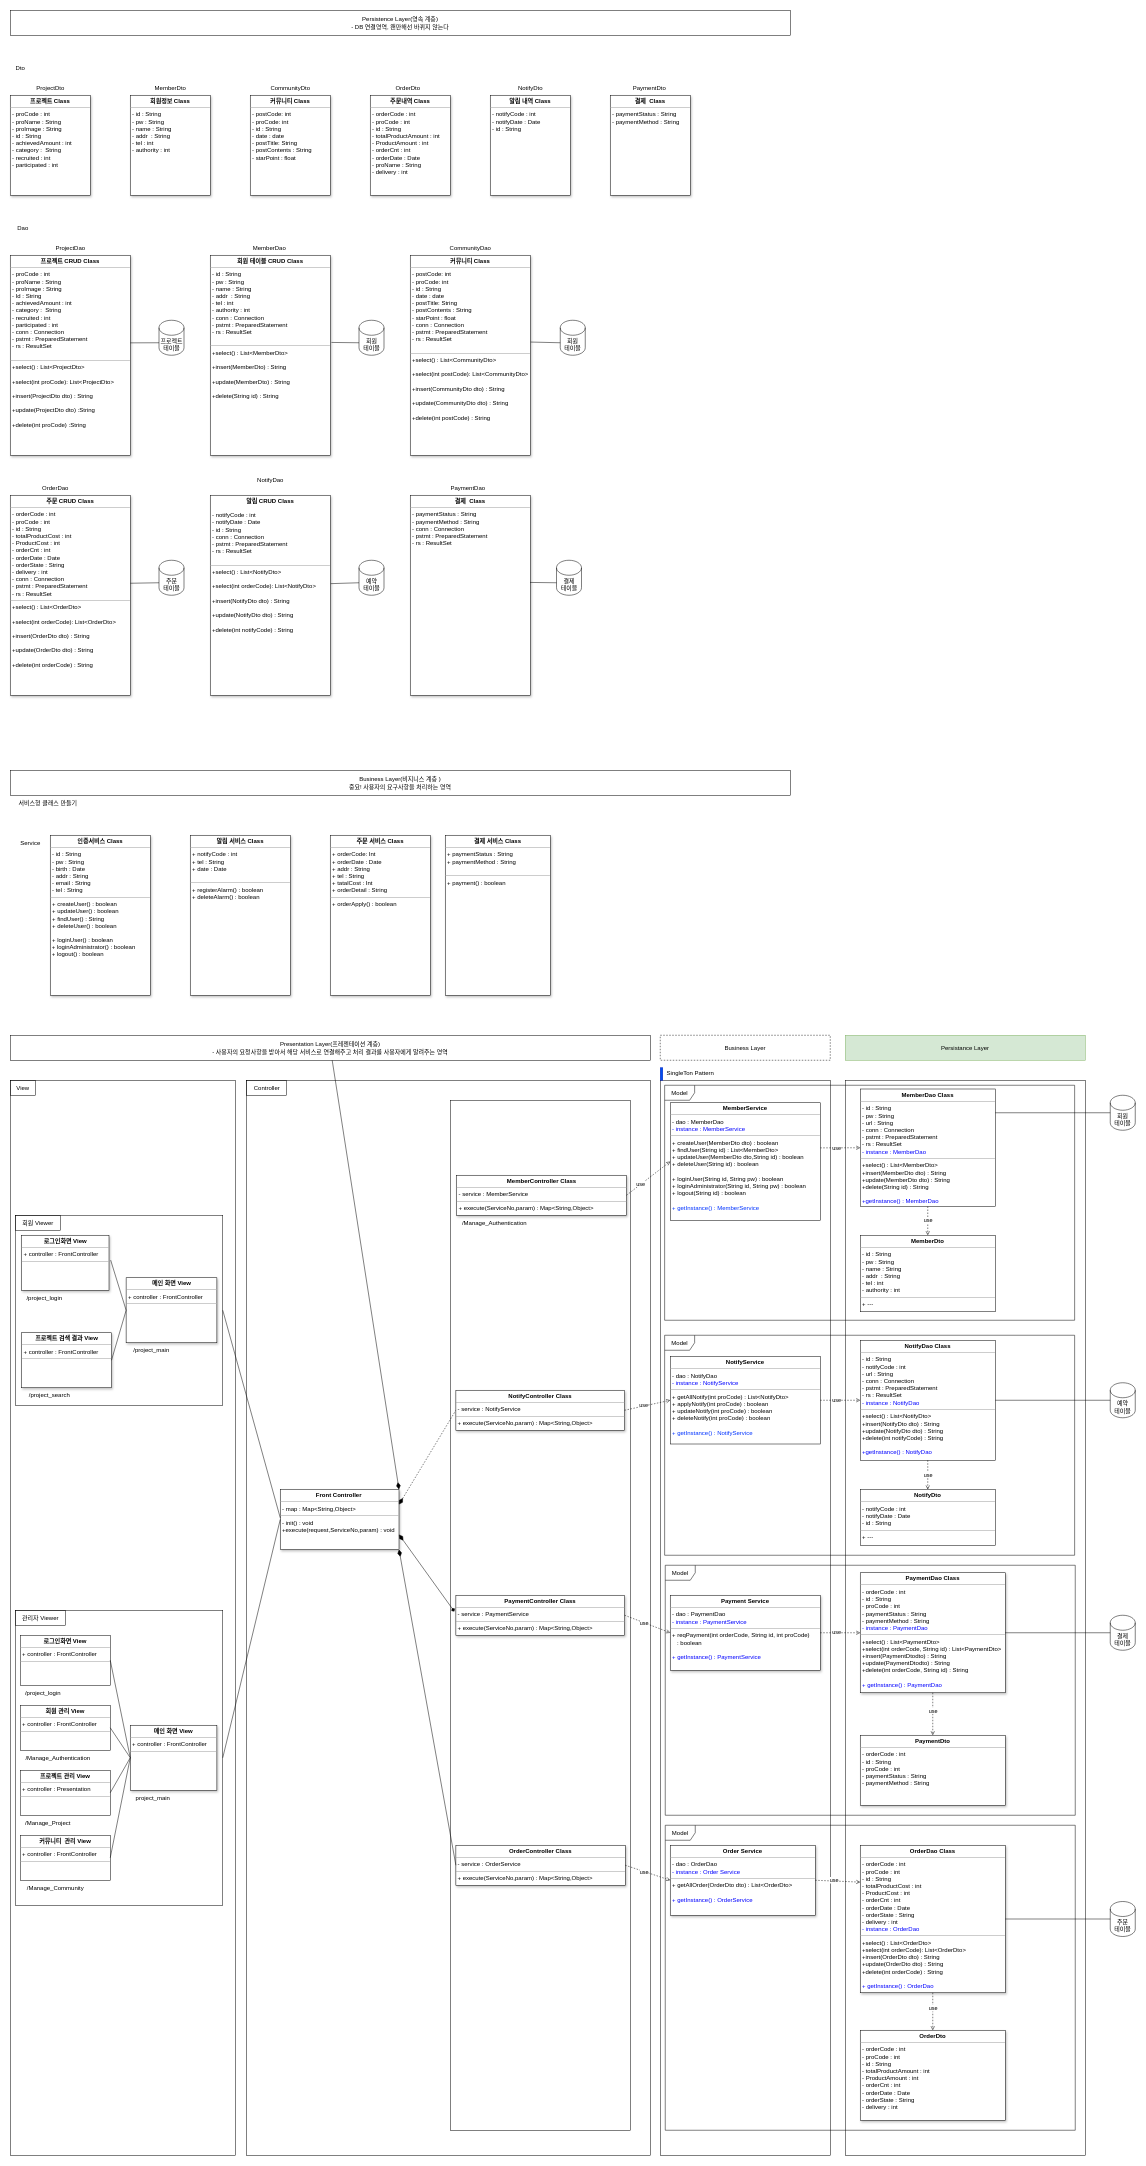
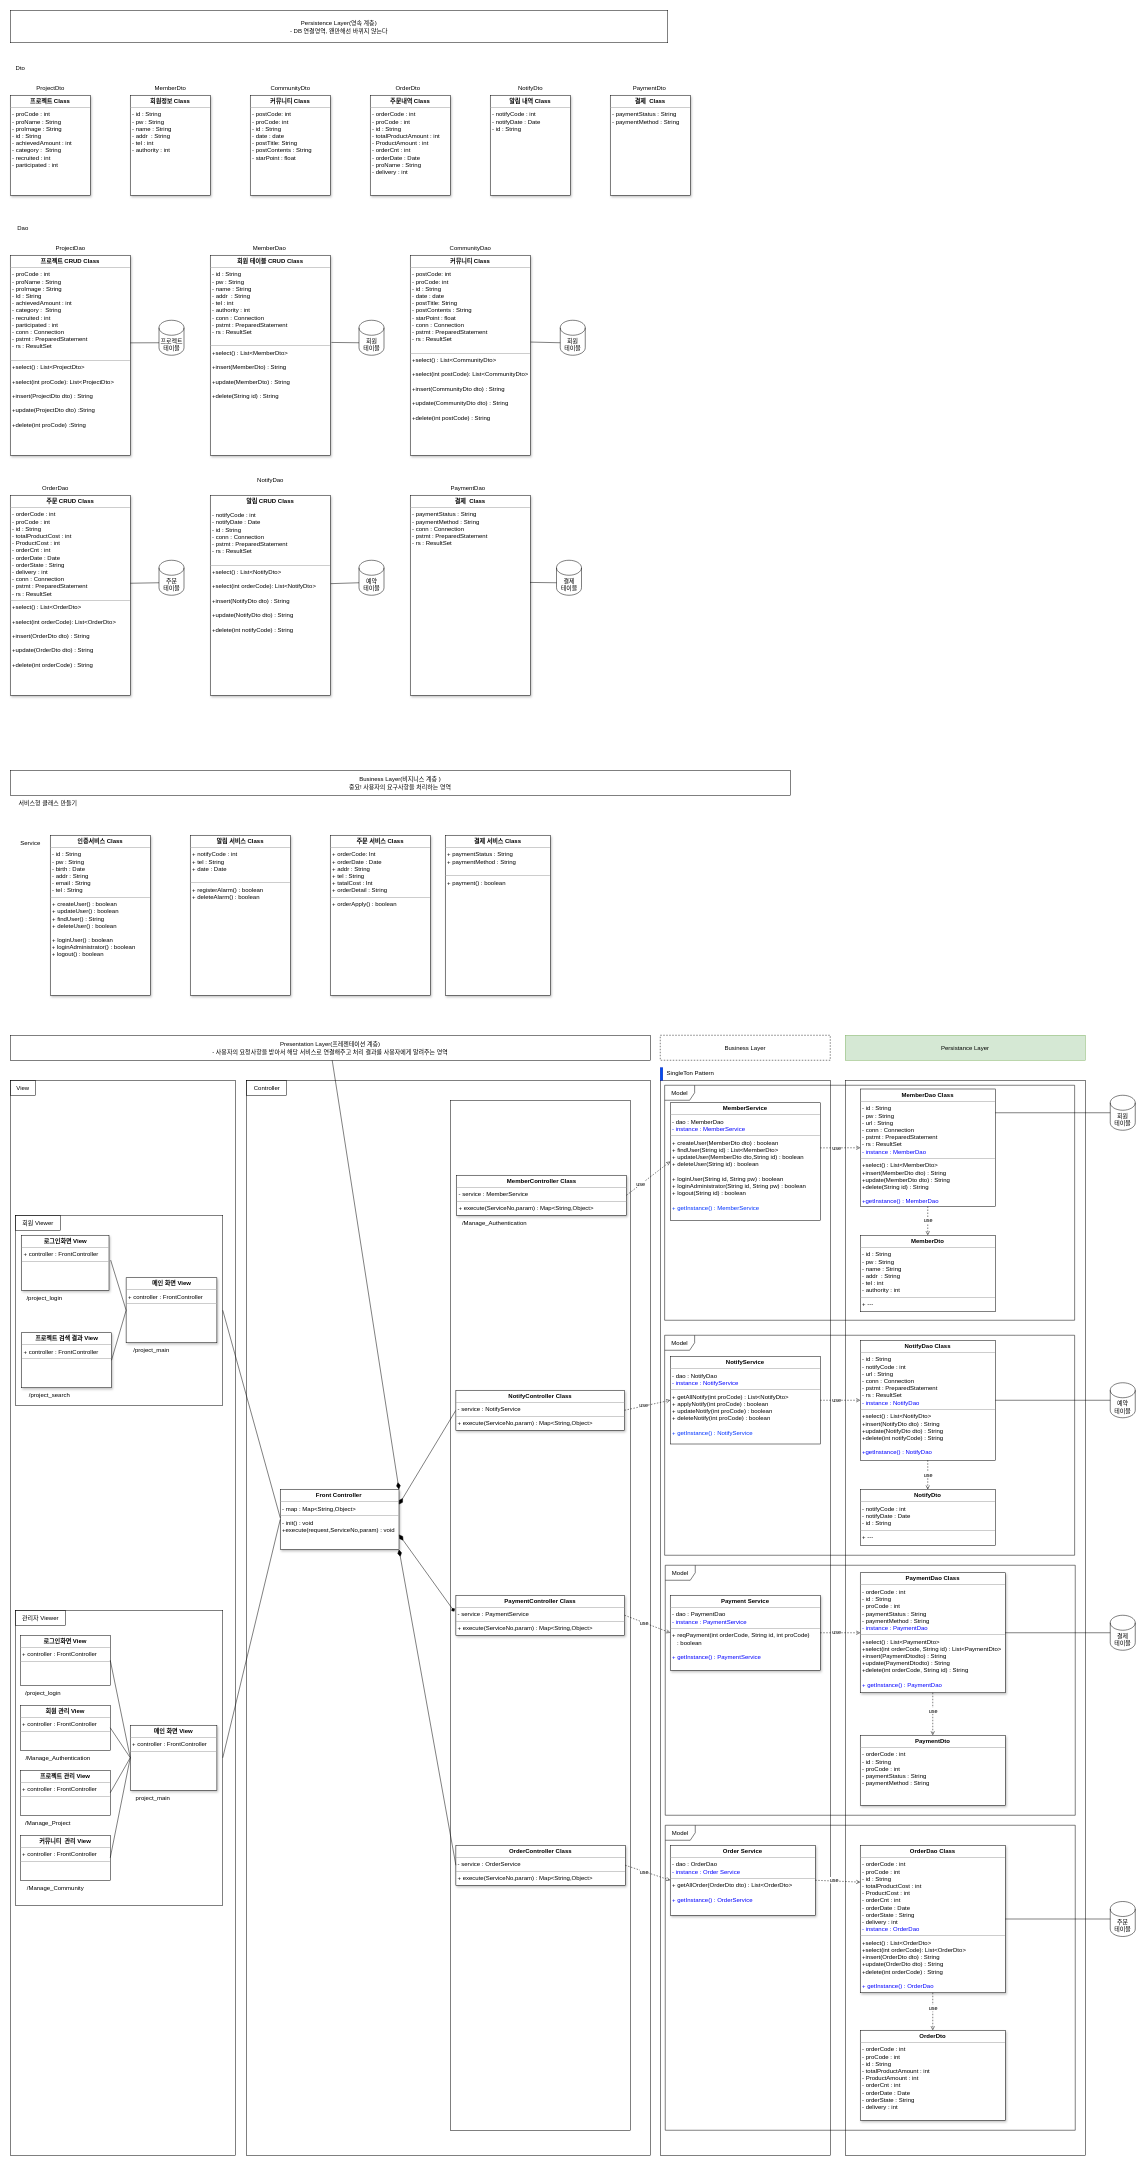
(400, 23) -> (339, 27)
(429, 1455) -> (429, 1455)
(60, 1777) -> (64, 1777)
